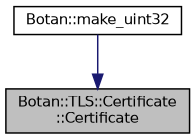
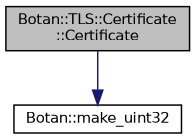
(98, 54) -> (98, 70)
